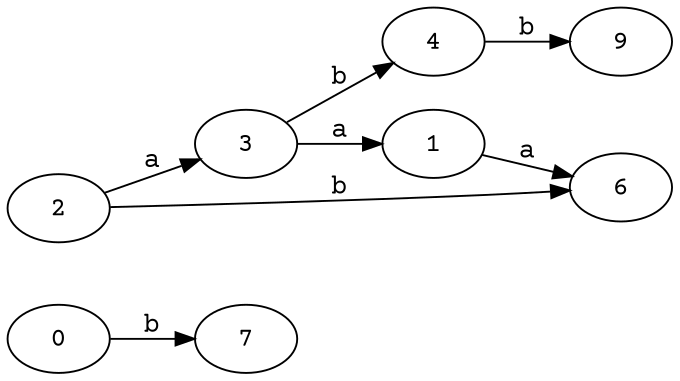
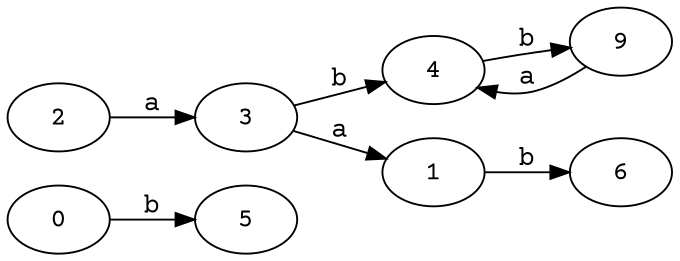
none -> (543, 88)
(527, 150) -> (527, 158)
(330, 201) -> none
(246, 339) -> (246, 220)
